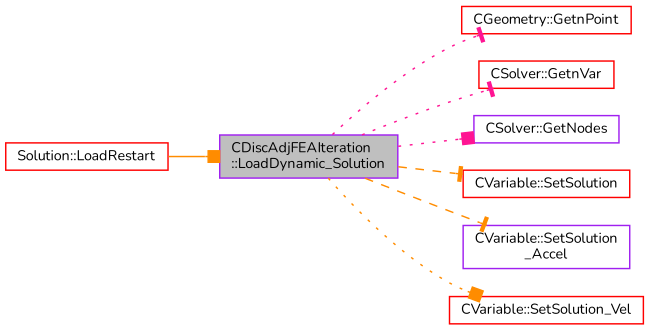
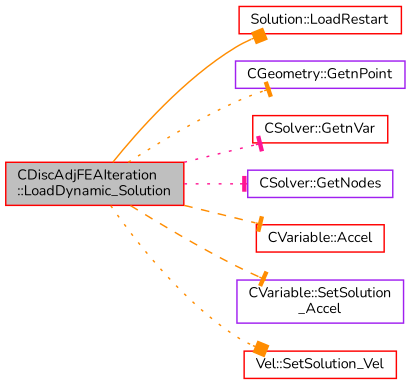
(546, 20) -> (320, 75)
(400, 78) -> (194, 123)
(429, 143) -> (212, 184)
(187, 157) -> (176, 94)
(309, 157) -> (95, 184)
(546, 184) -> (320, 238)
(546, 310) -> (320, 365)
